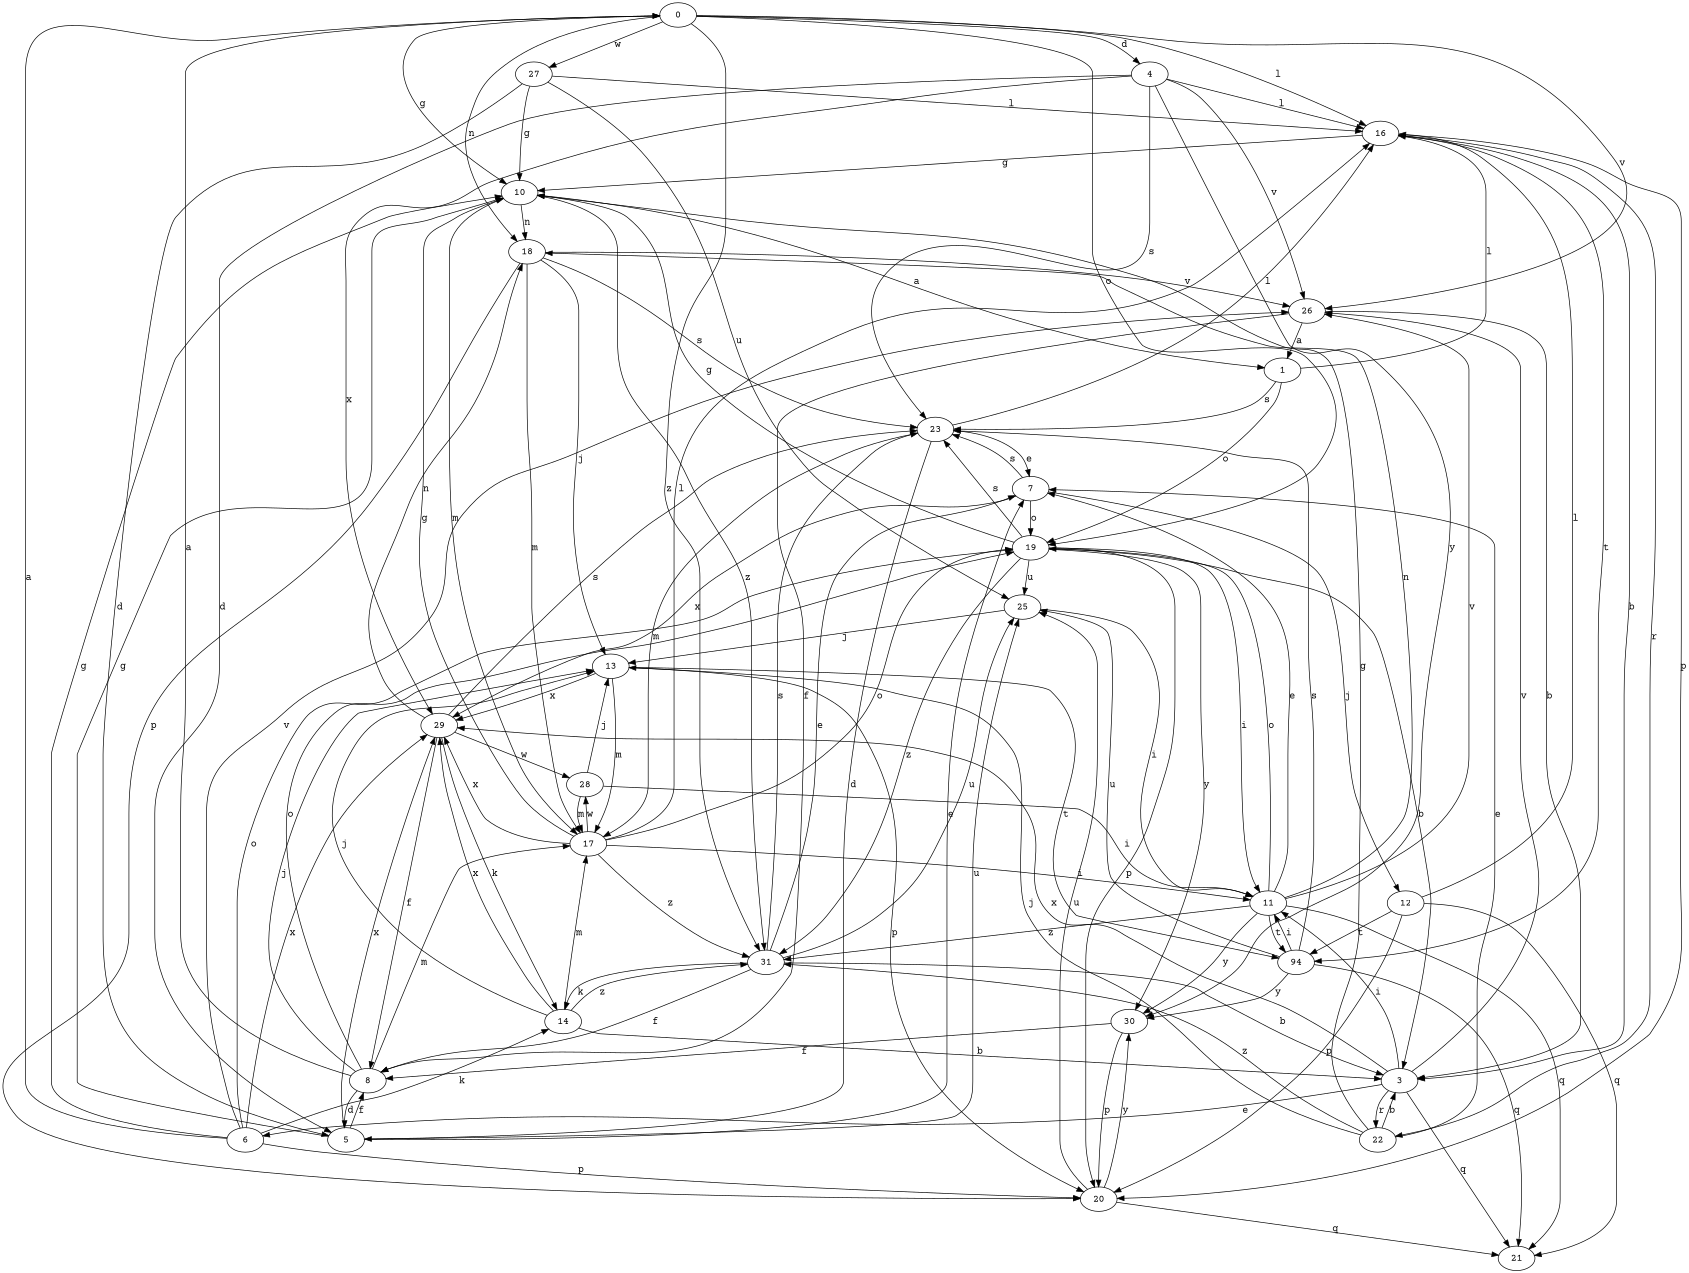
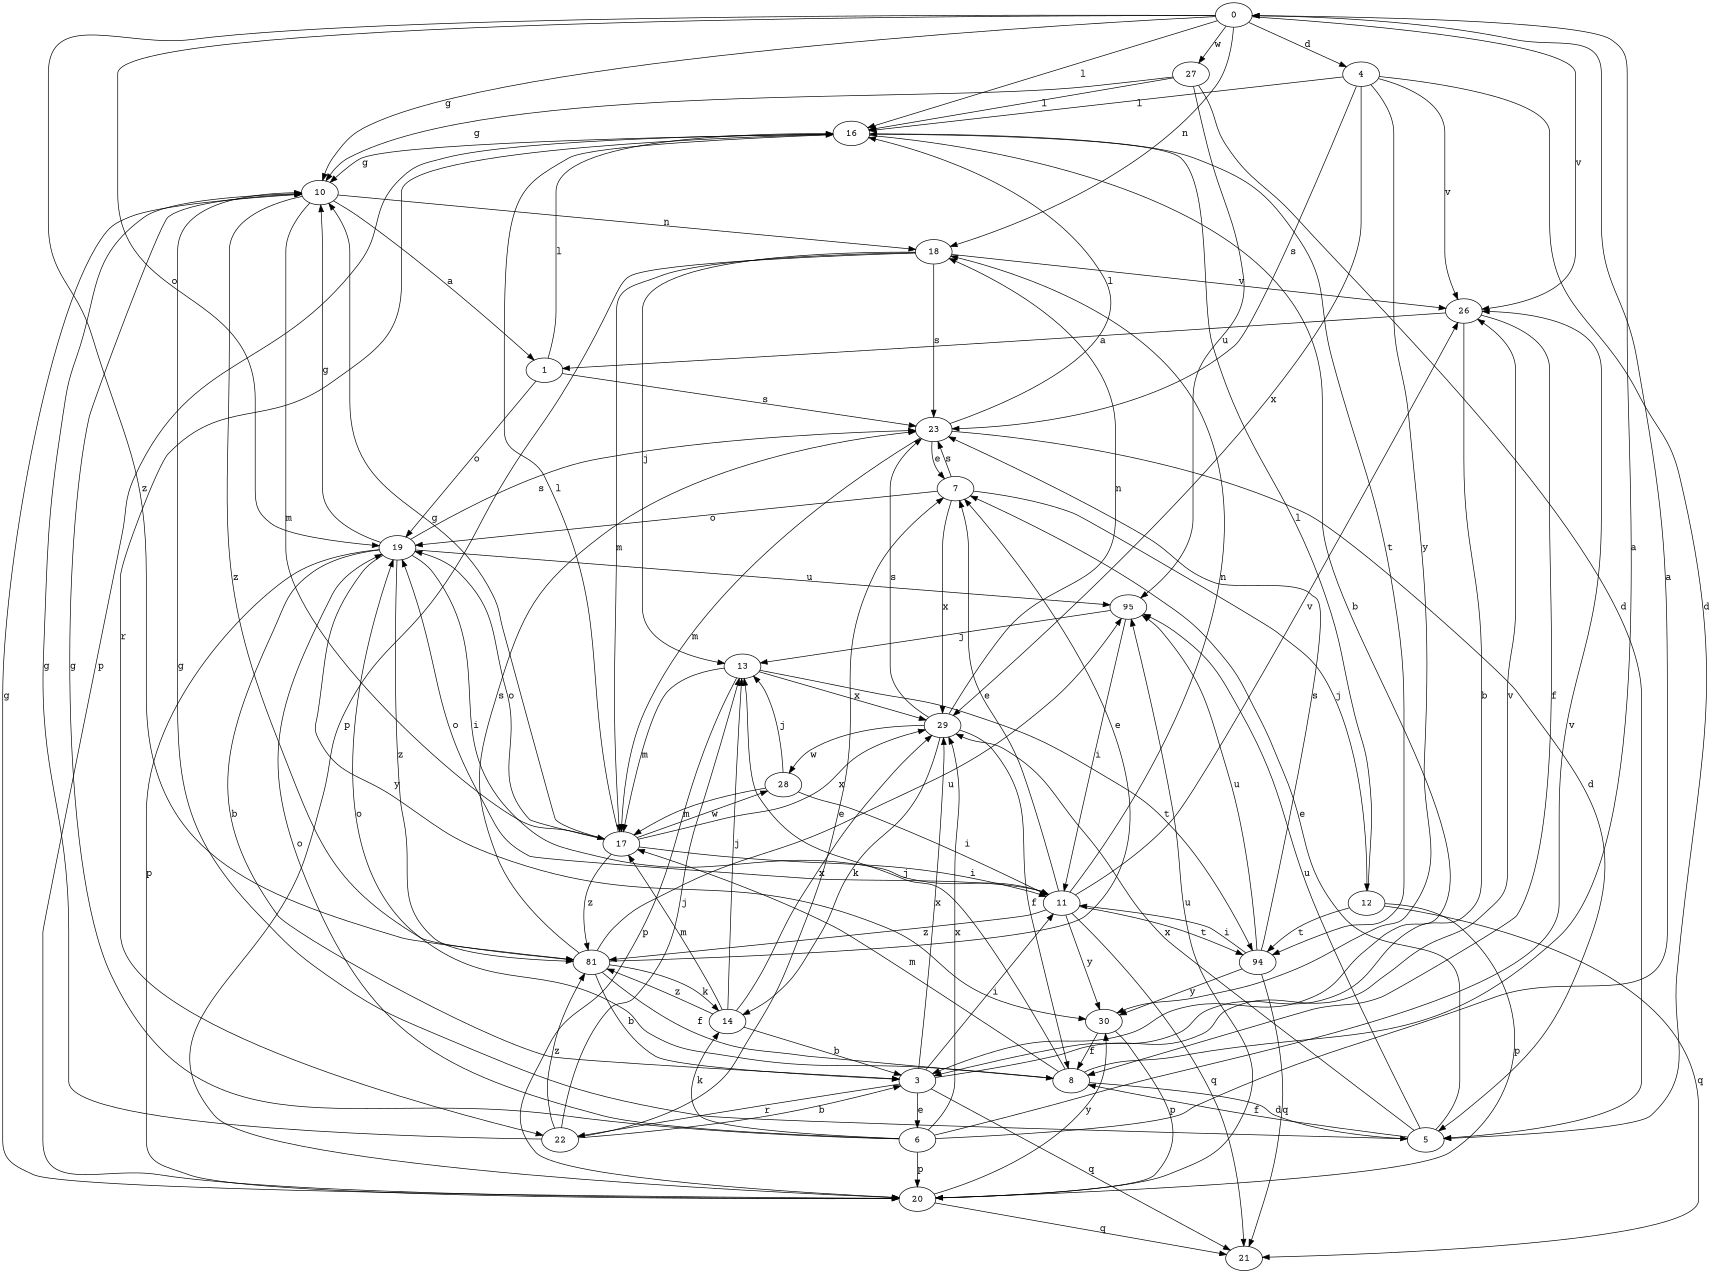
(1022, 607) -> (1128, 607)
(766, 962) -> (591, 962)
none -> (3, 1039)
